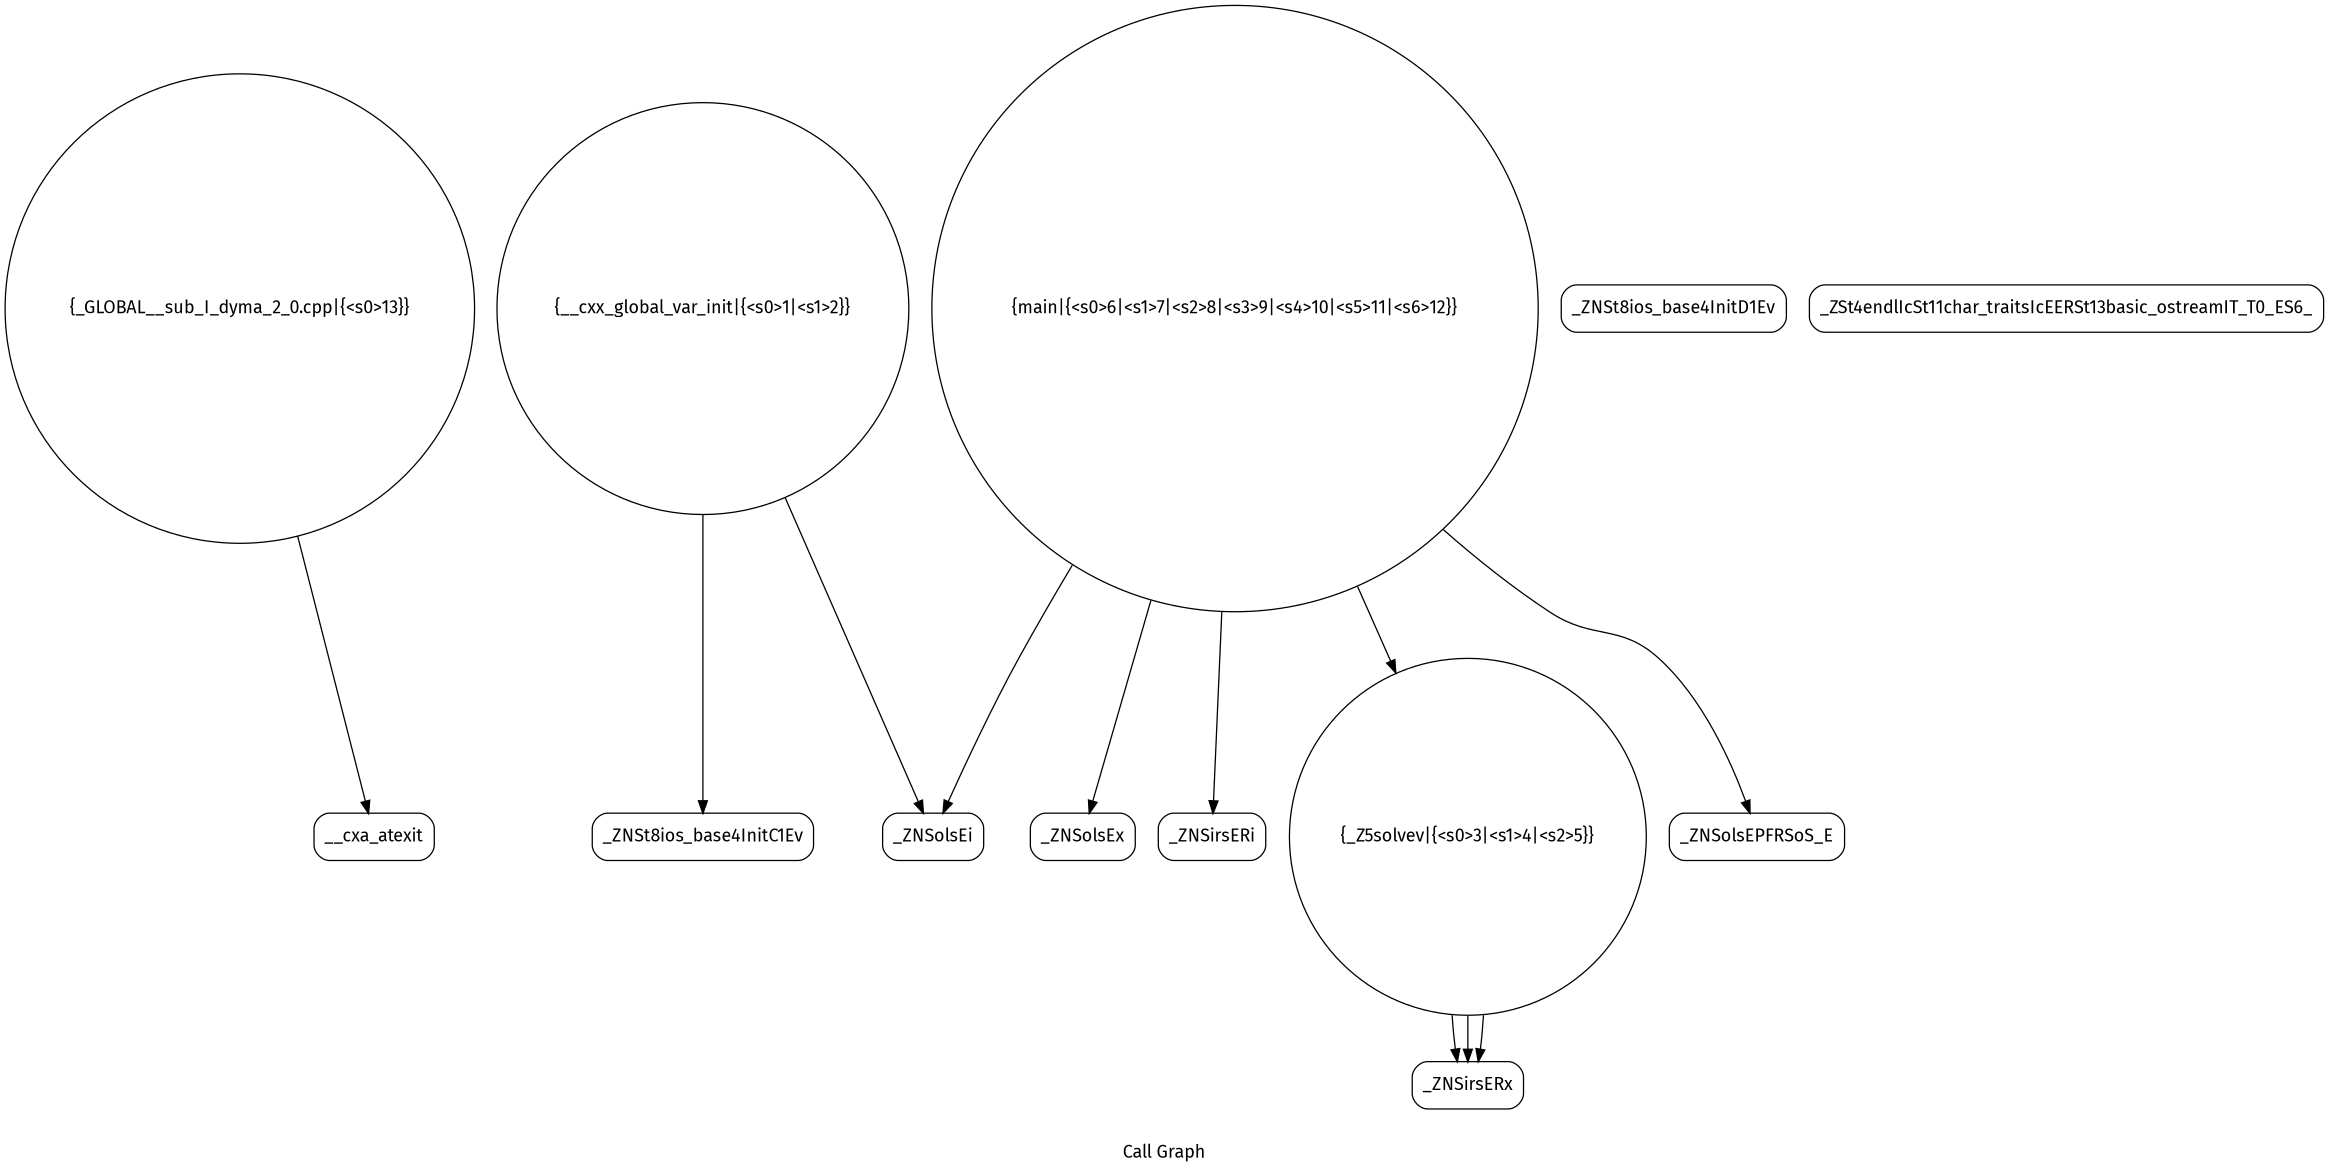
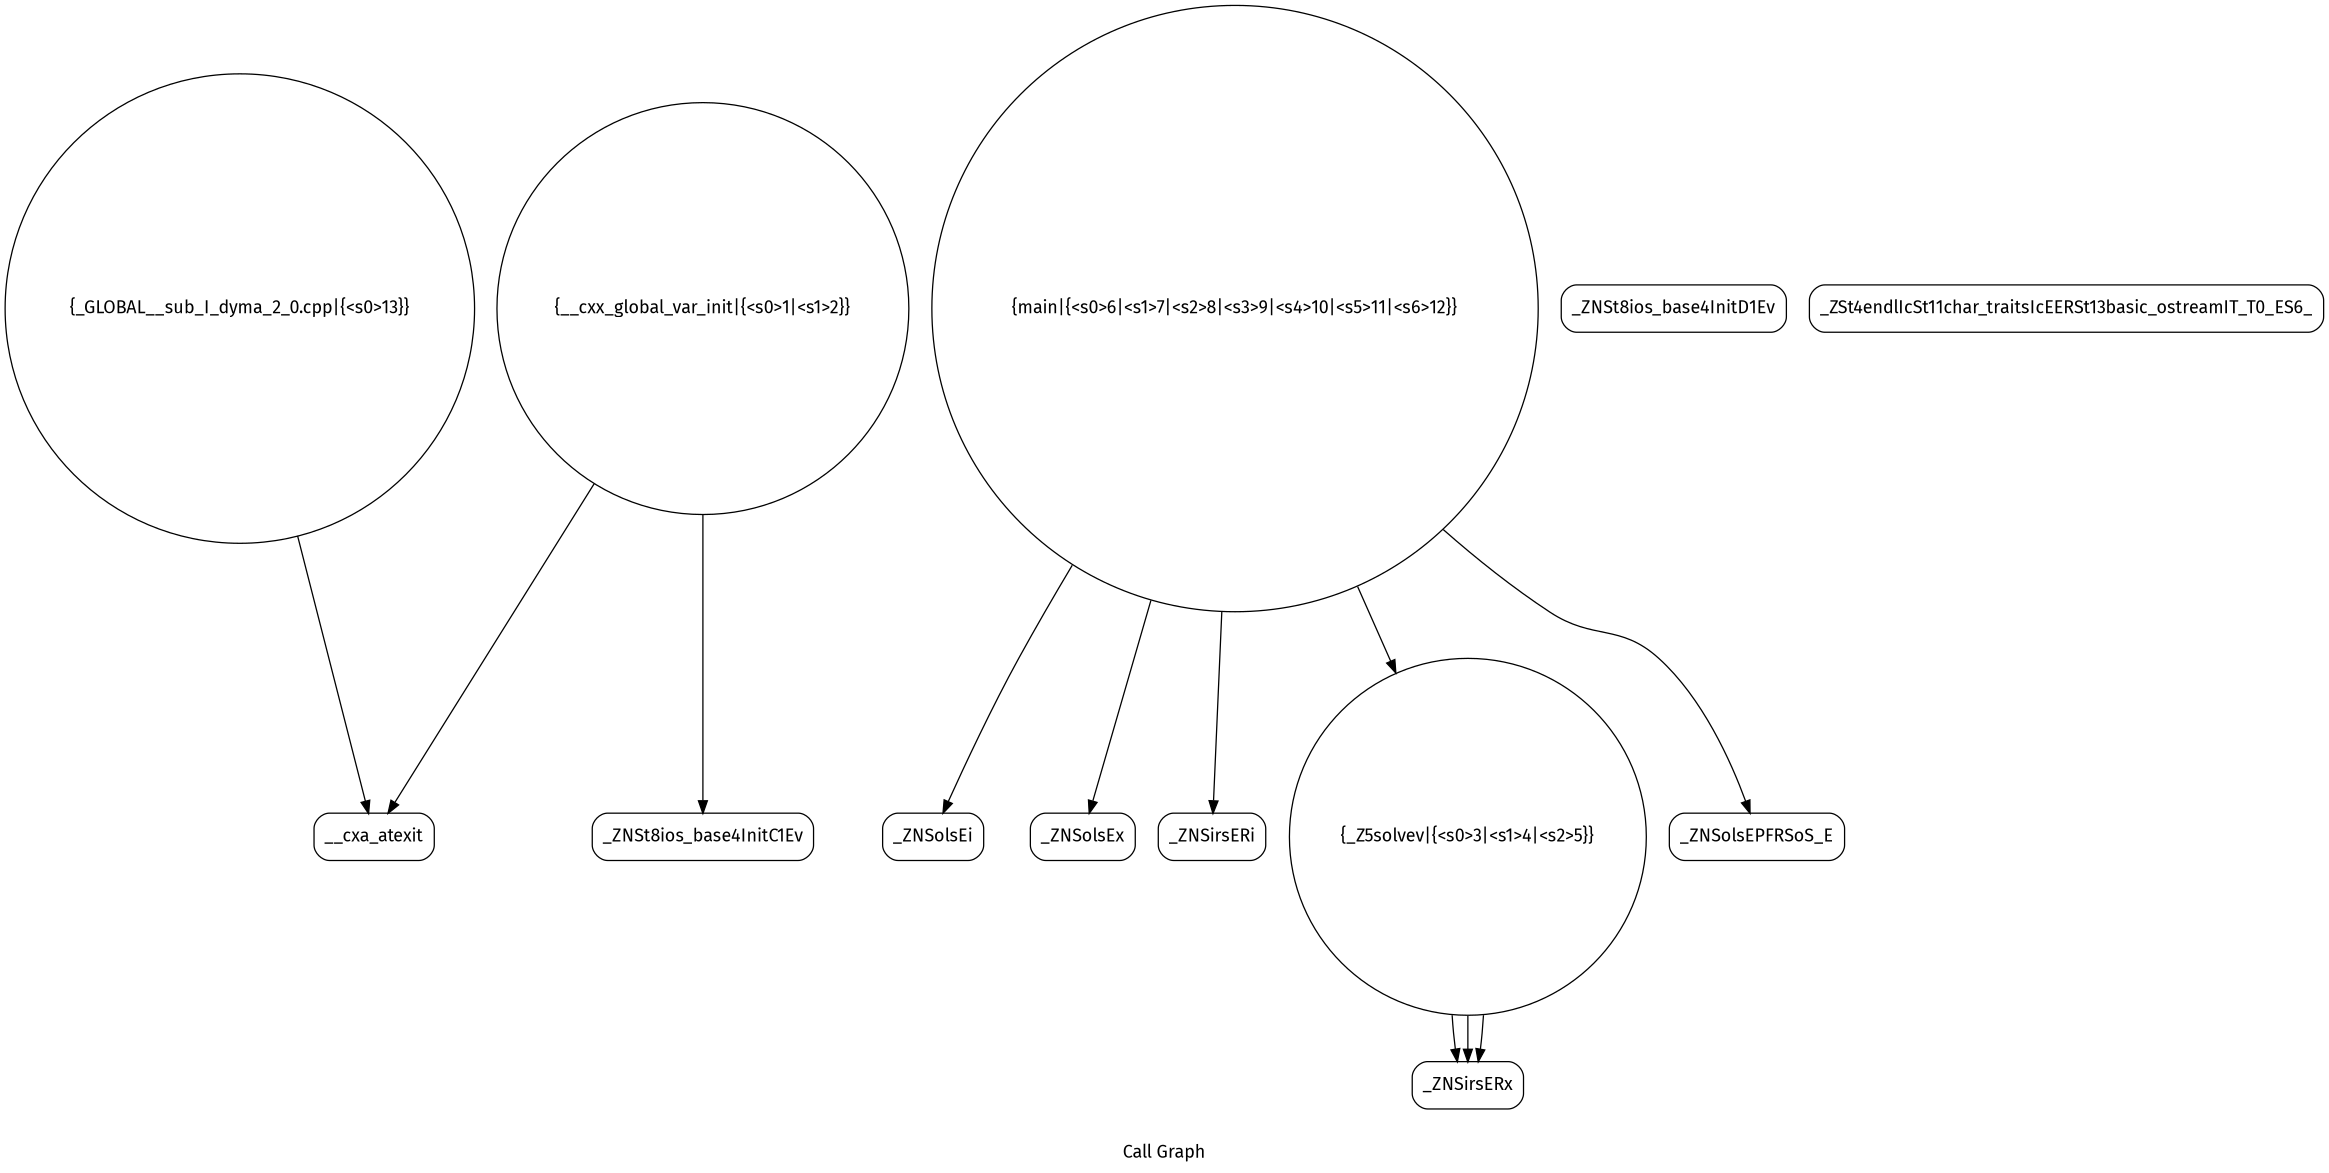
(852, 650) -> (495, 643)
